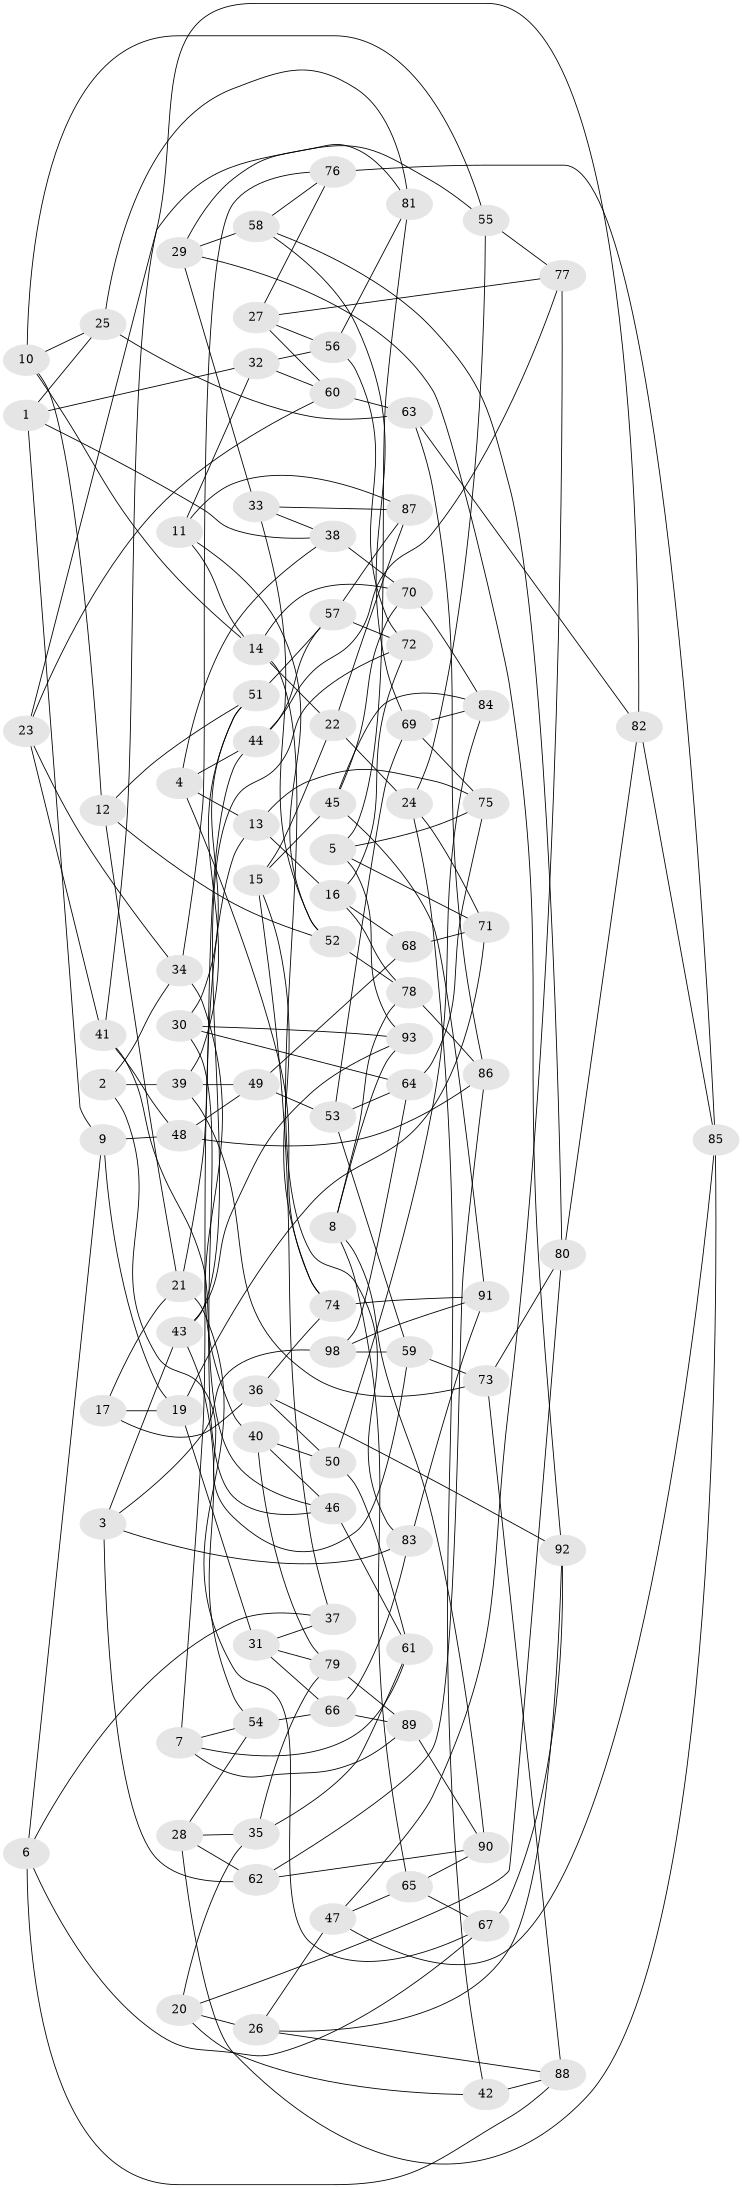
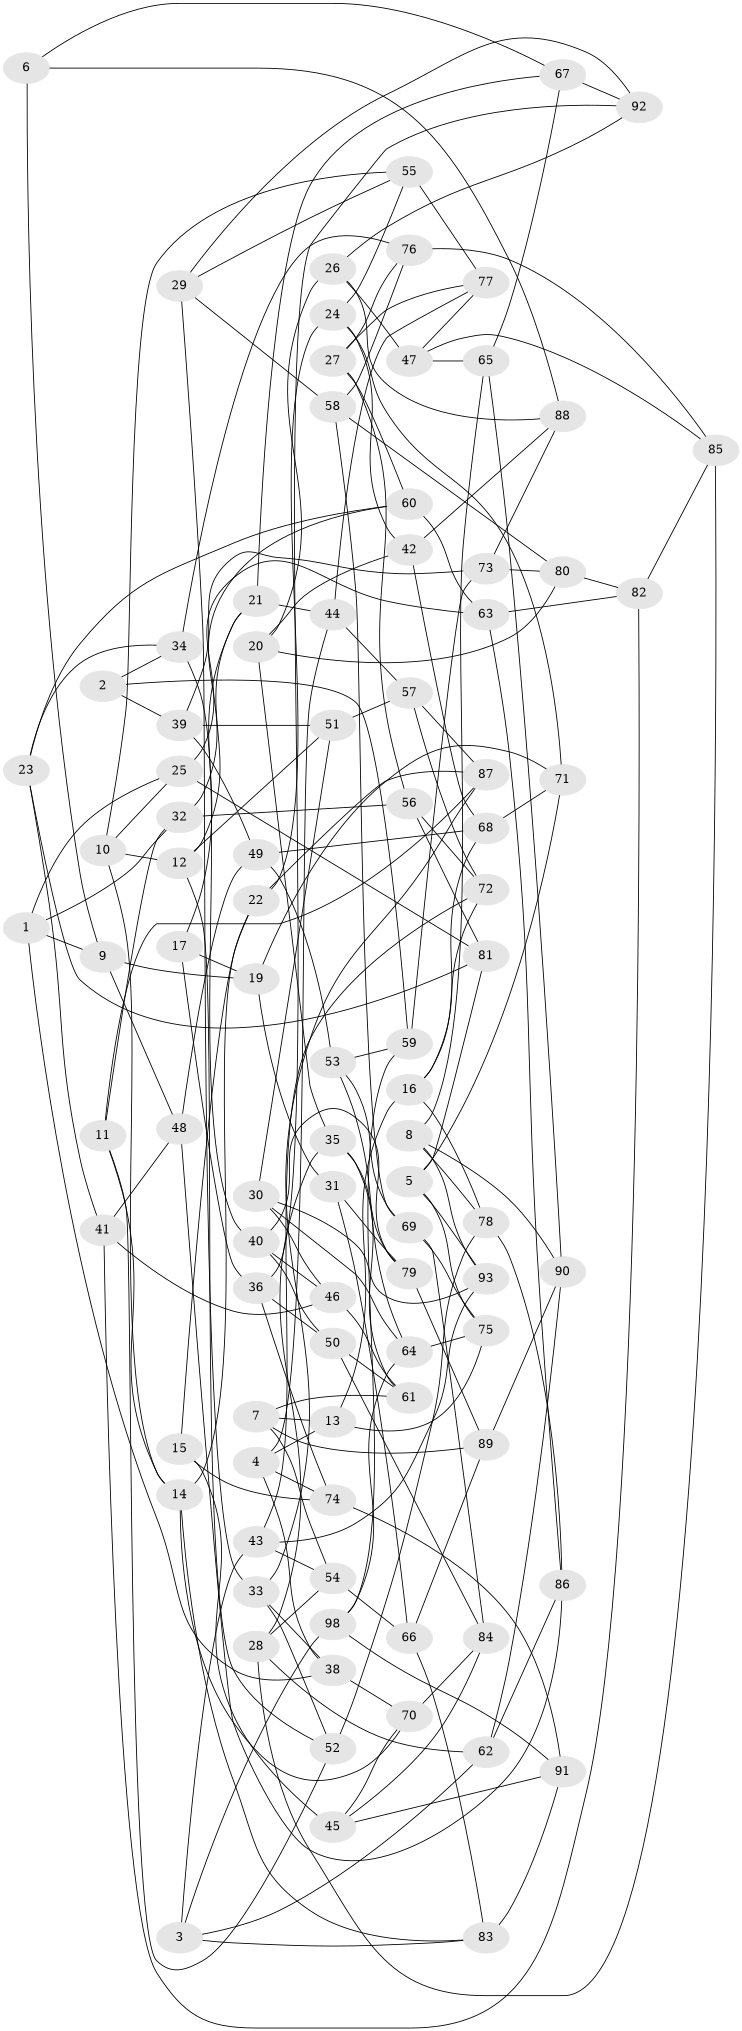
none -> (438, 692)
(333, 1619) -> none
